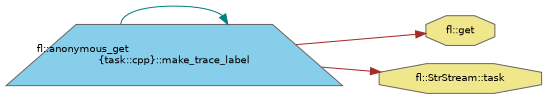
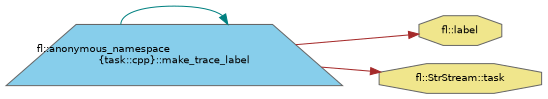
(460, 31) -> (460, 31)
(174, 55) -> (174, 55)
